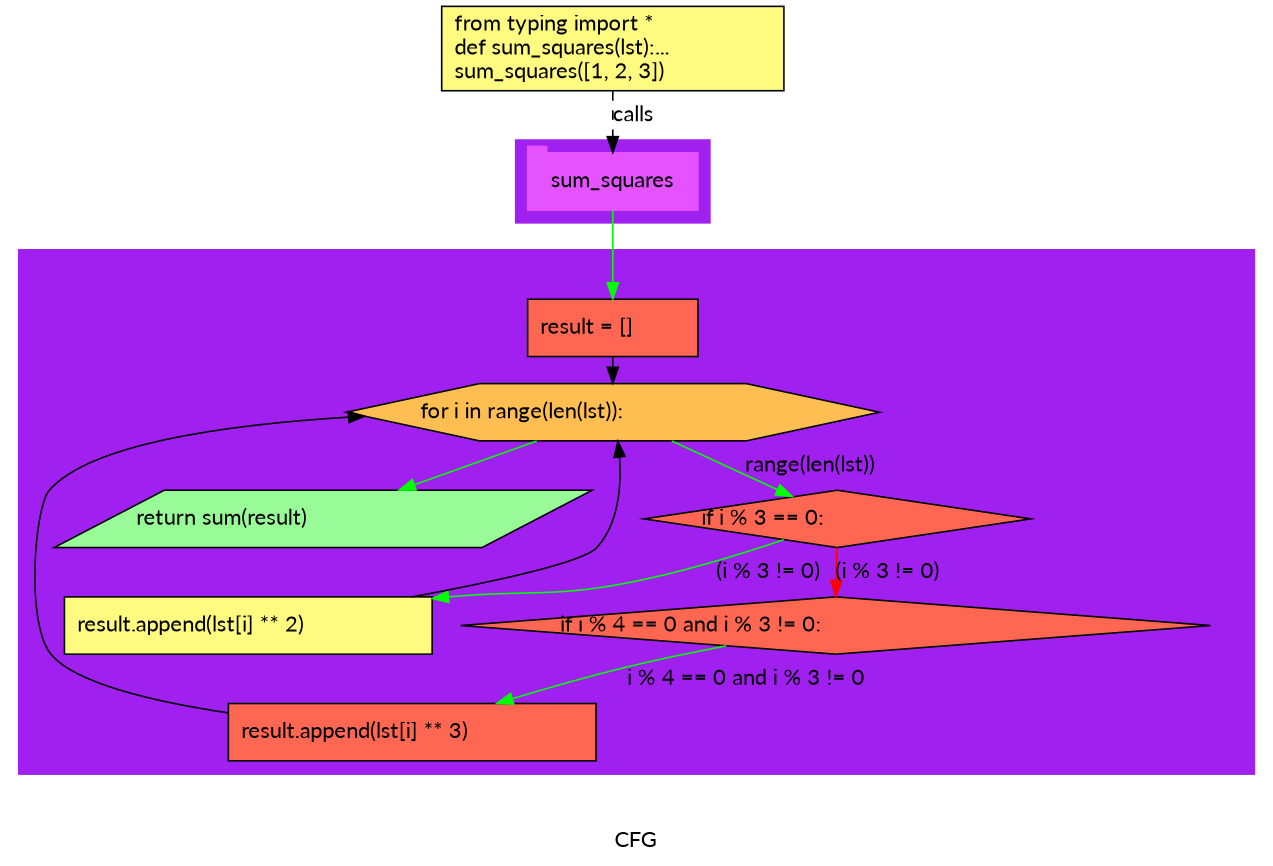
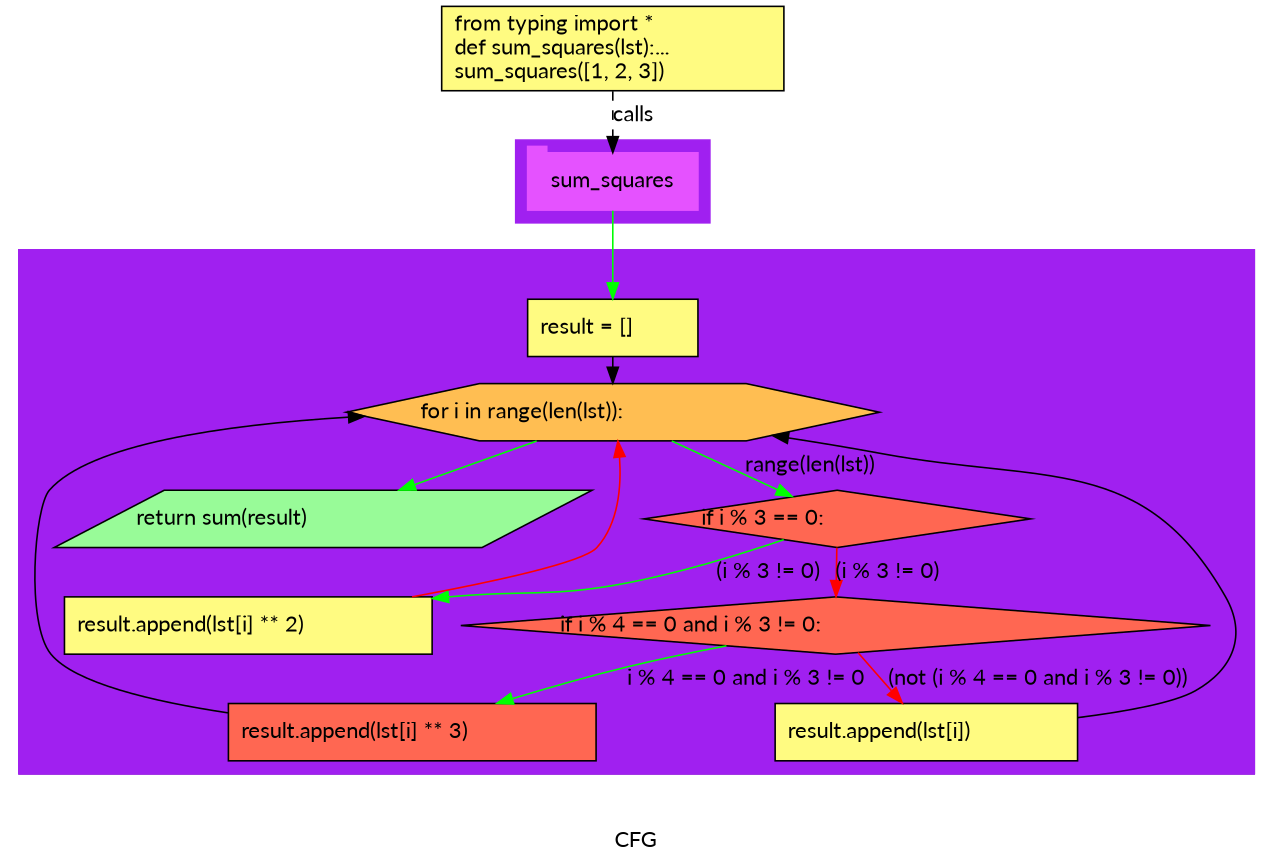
(613, 328) -> (613, 328)
(553, 566) -> (553, 566)
none -> (926, 732)
